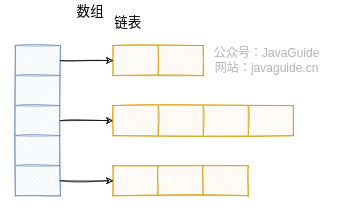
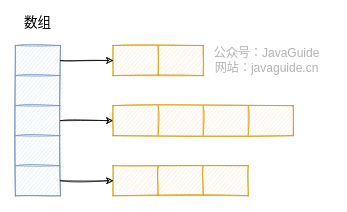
(90, 12) -> (38, 23)
(128, 23) -> none
